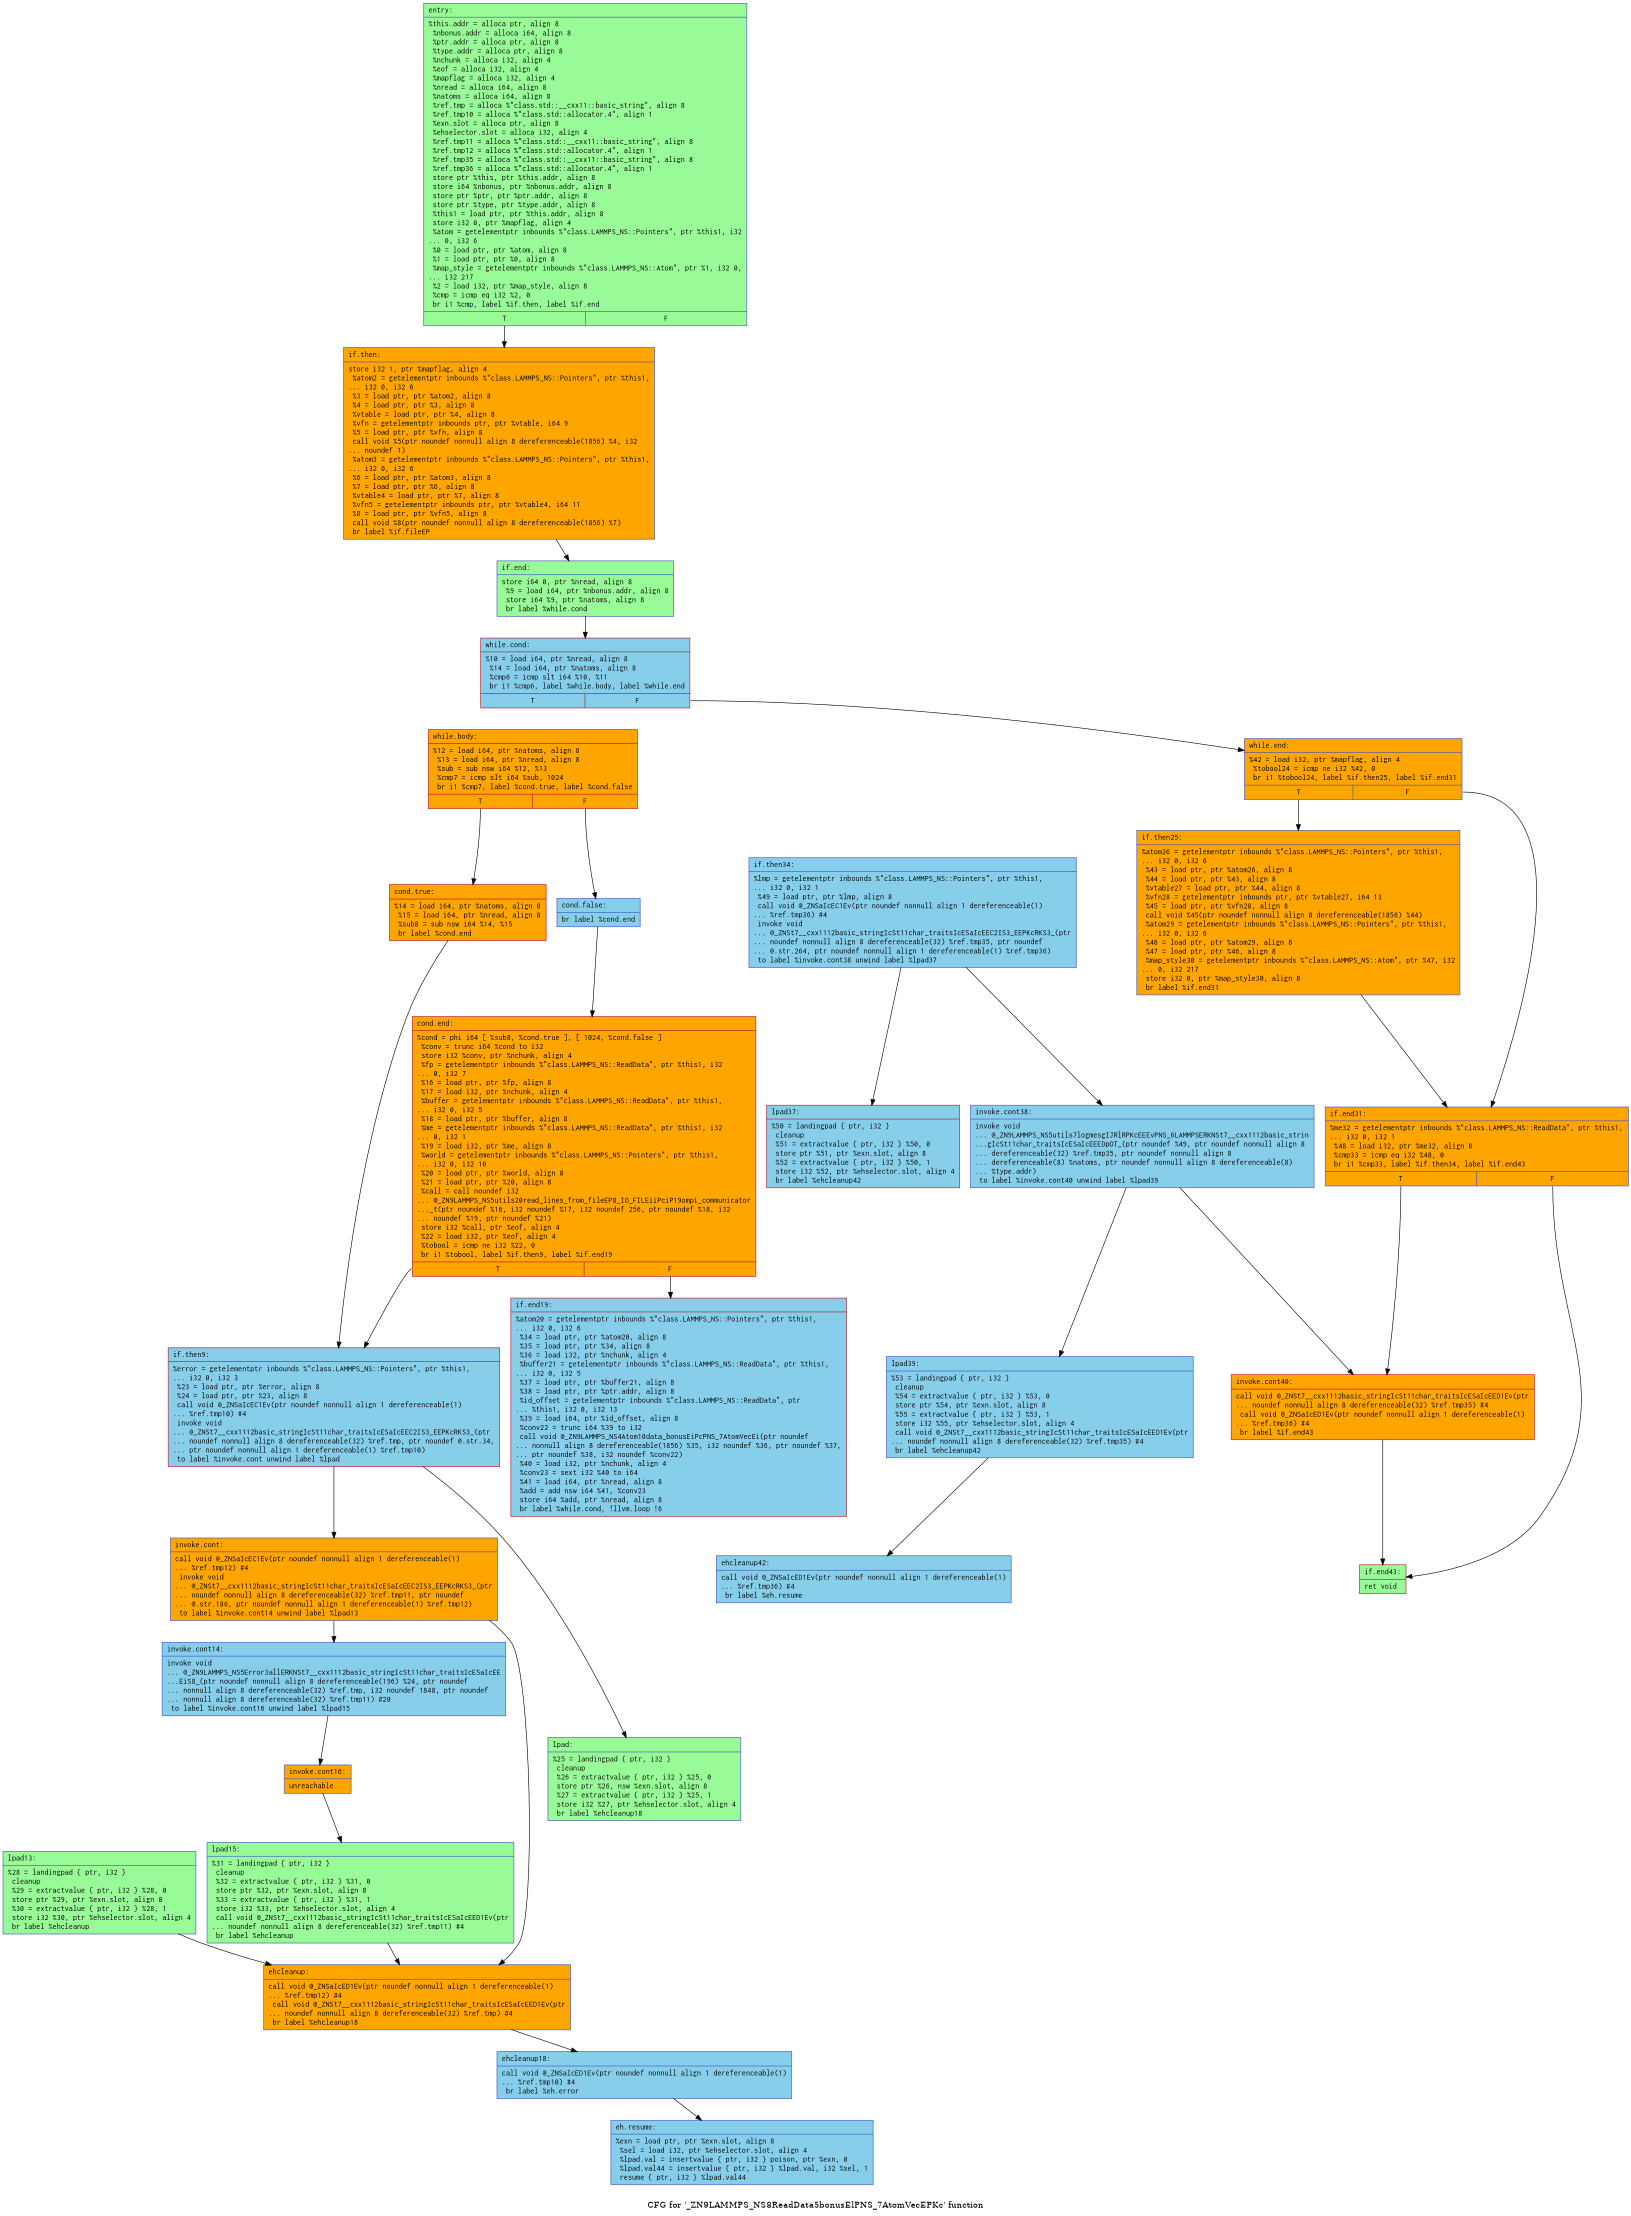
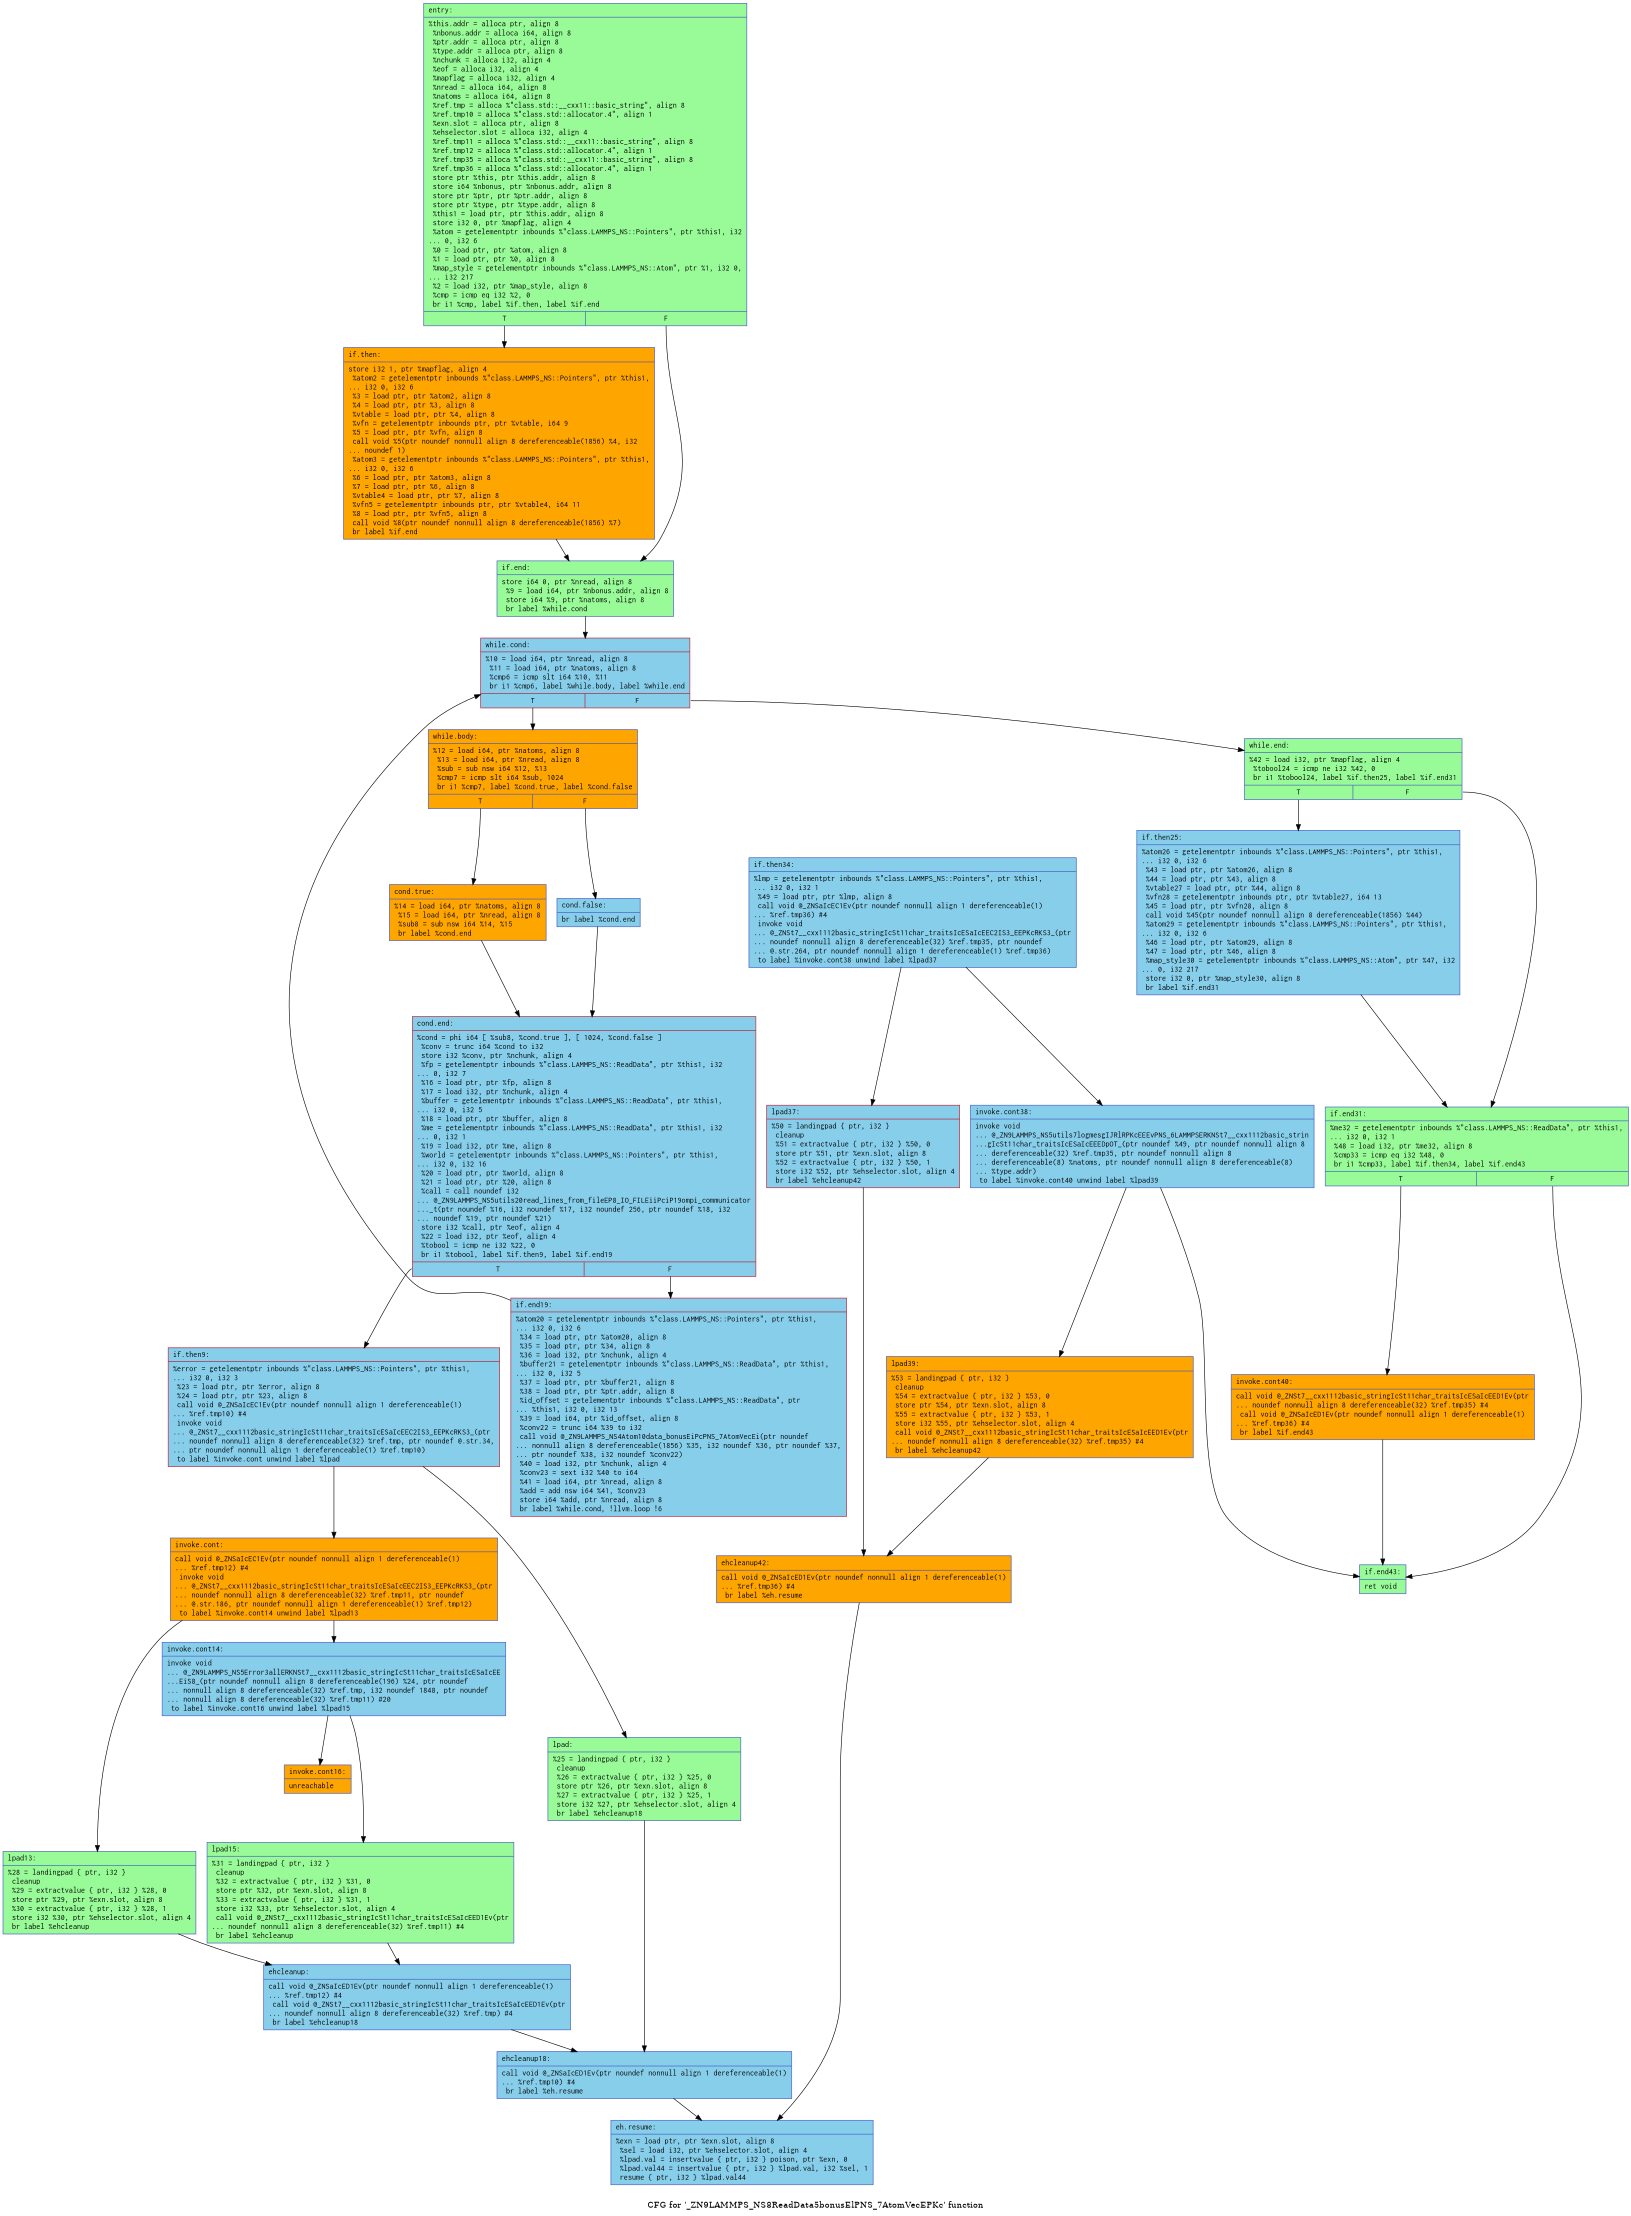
none -> (681, 446)
(389, 532) -> (383, 532)
(561, 668) -> (561, 668)
none -> (533, 716)
(533, 769) -> (533, 769)
(1353, 769) -> (1353, 769)
(468, 913) -> (468, 913)
(1298, 913) -> (1298, 913)
none -> (292, 1023)
(372, 1135) -> (499, 976)
(584, 1146) -> (584, 1146)
(1477, 1146) -> (1477, 1146)
(1265, 1279) -> (1206, 1422)
none -> (863, 1369)
(1040, 1407) -> (1040, 1407)
(1383, 1407) -> (1383, 1407)
(864, 1579) -> (864, 1579)
(1383, 1579) -> (1383, 1579)
(630, 1786) -> (630, 1786)
(529, 1789) -> (114, 1722)
(331, 1815) -> (362, 1775)
none -> (840, 1867)
none -> (644, 1933)
(417, 1997) -> (417, 1997)
(541, 2091) -> (543, 2091)
